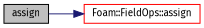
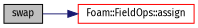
(26, 14) -> (23, 14)
